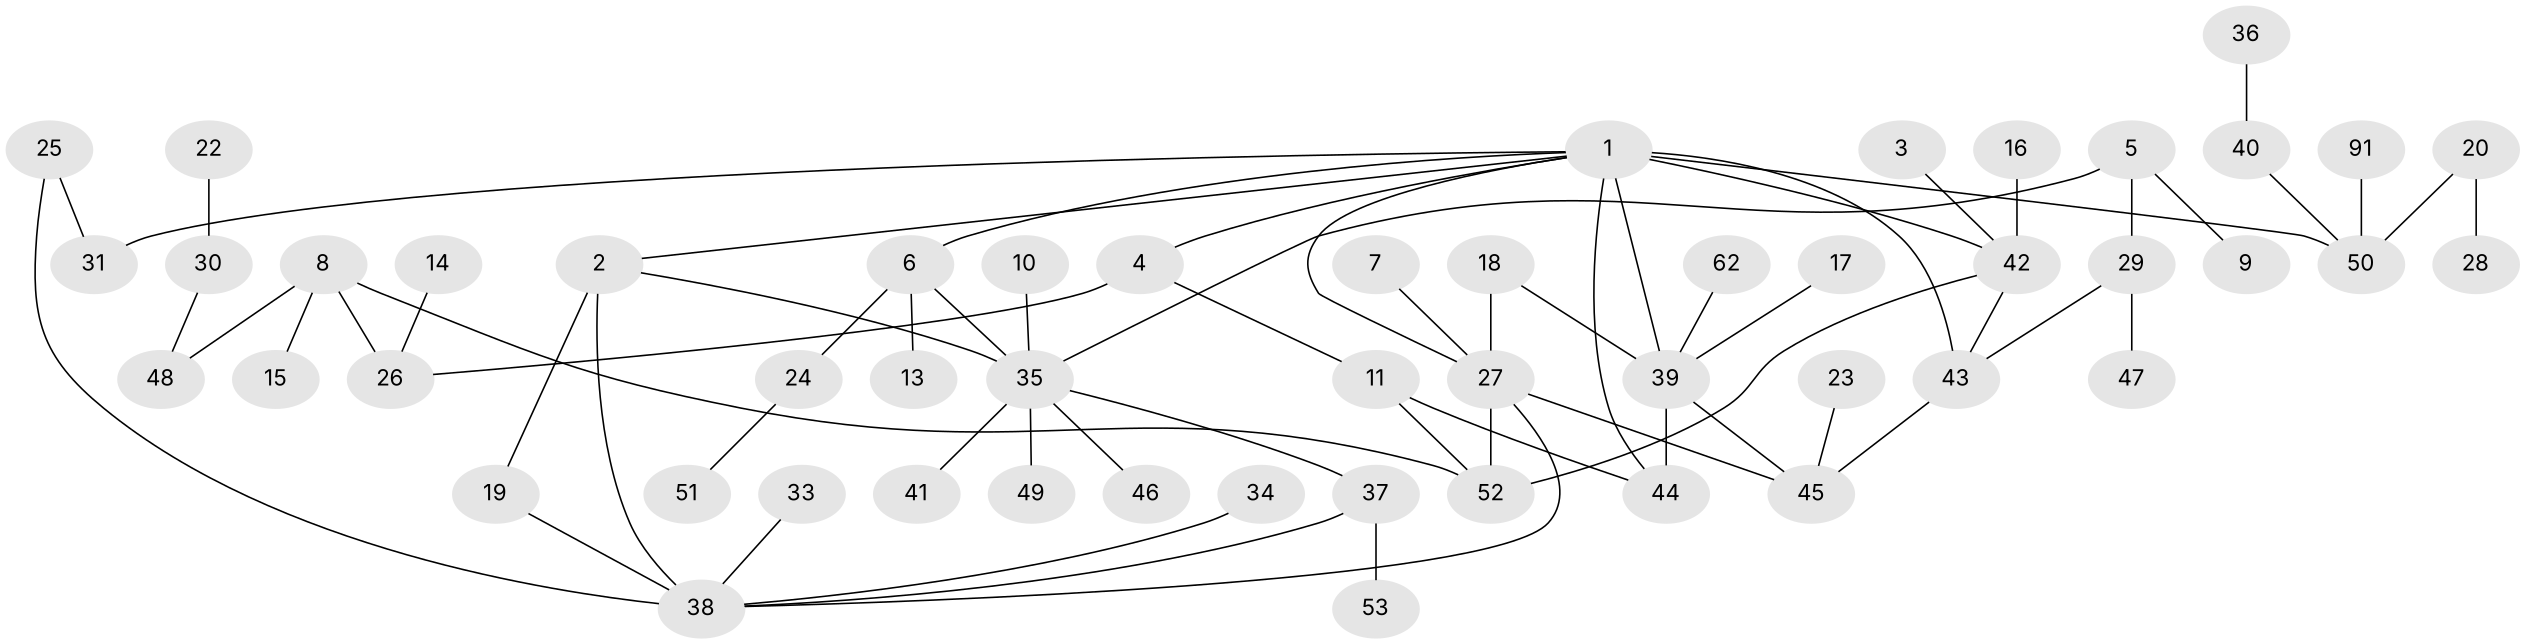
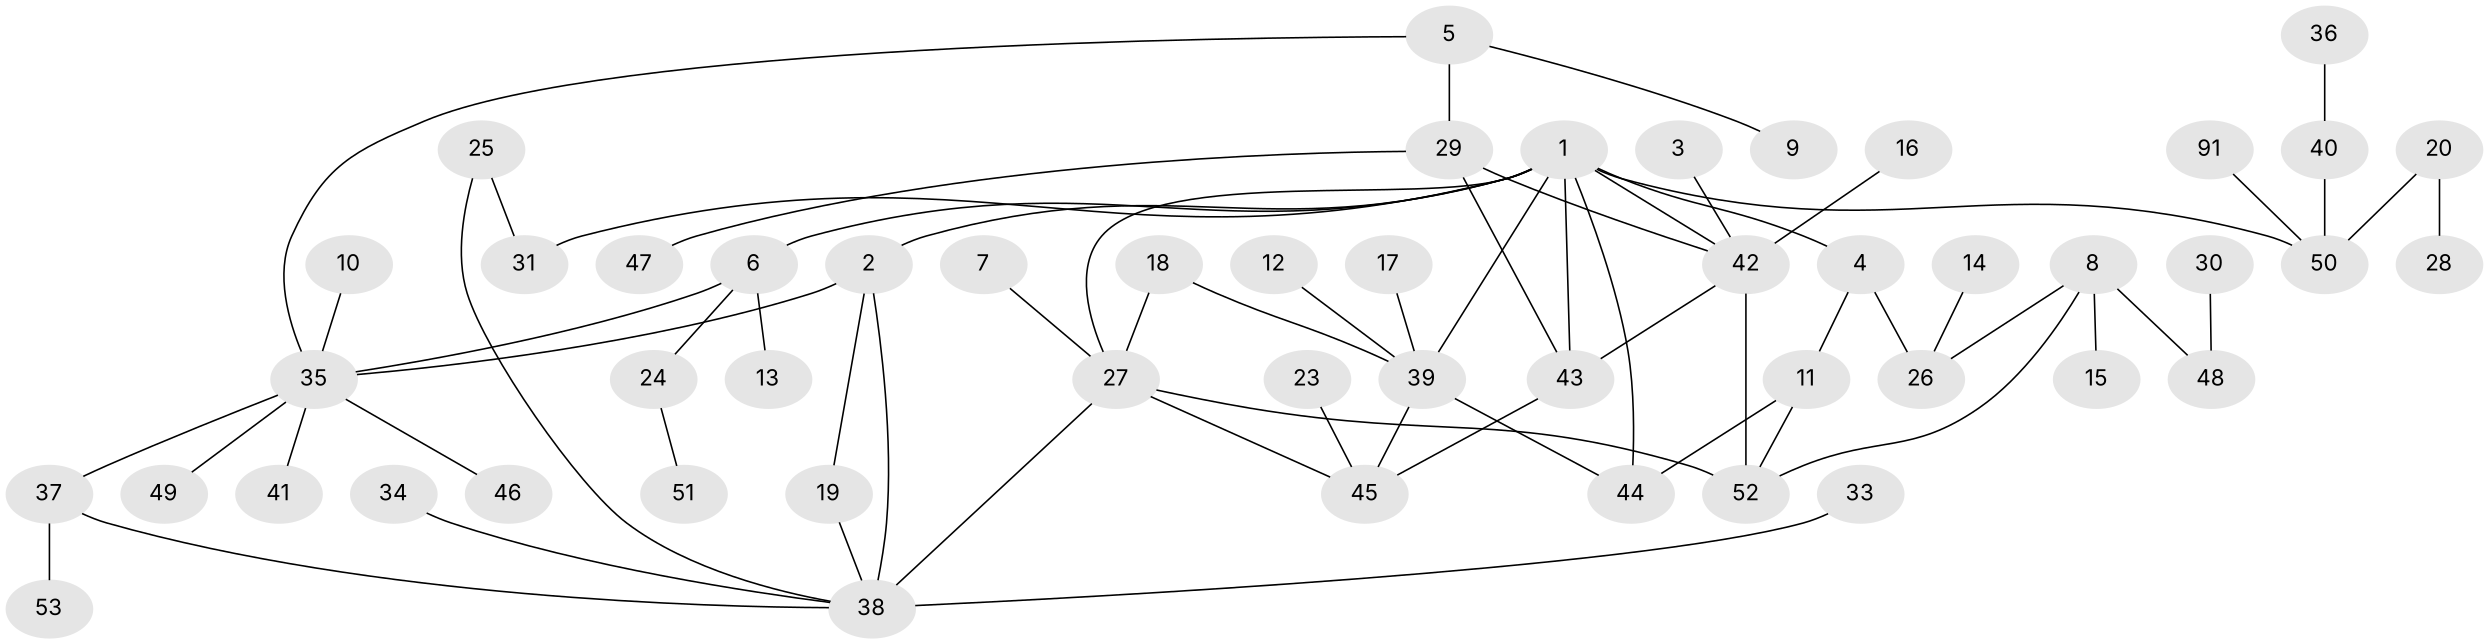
(209, 150) -> none
none -> (1600, 214)
(1727, 265) -> (1274, 265)
